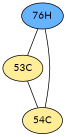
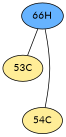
(42, 16) -> (42, 16)
(33, 94) -> none
